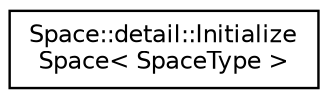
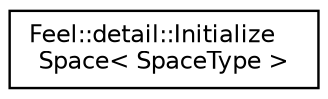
(164, 49) -> (164, 49)
